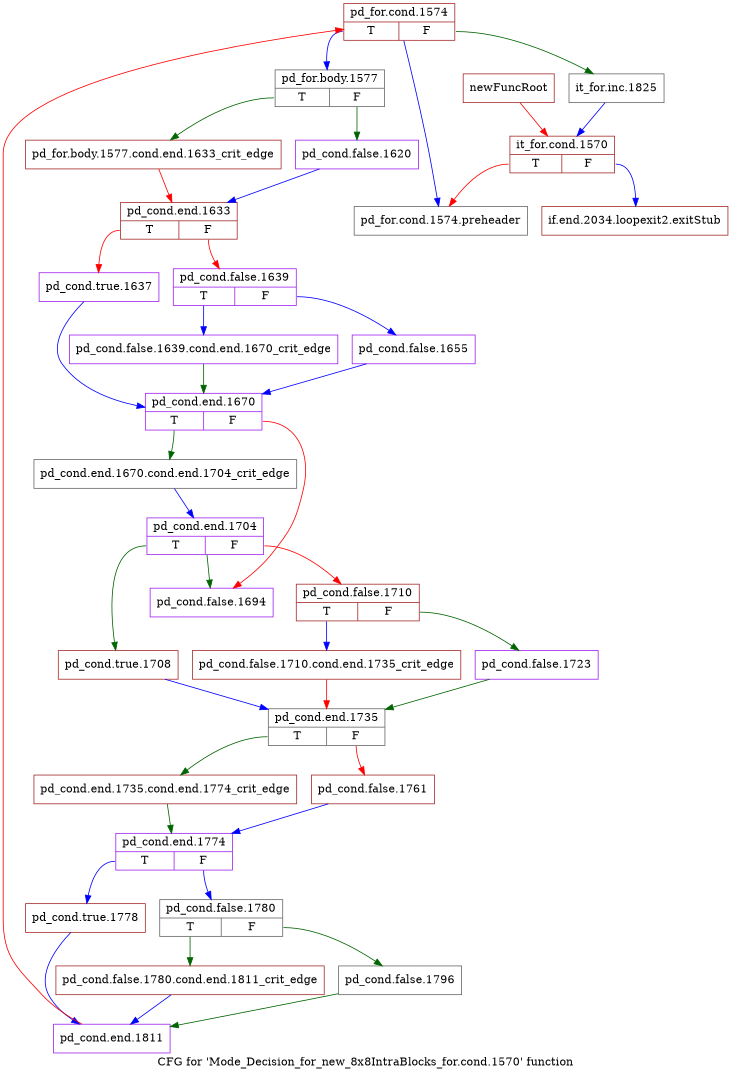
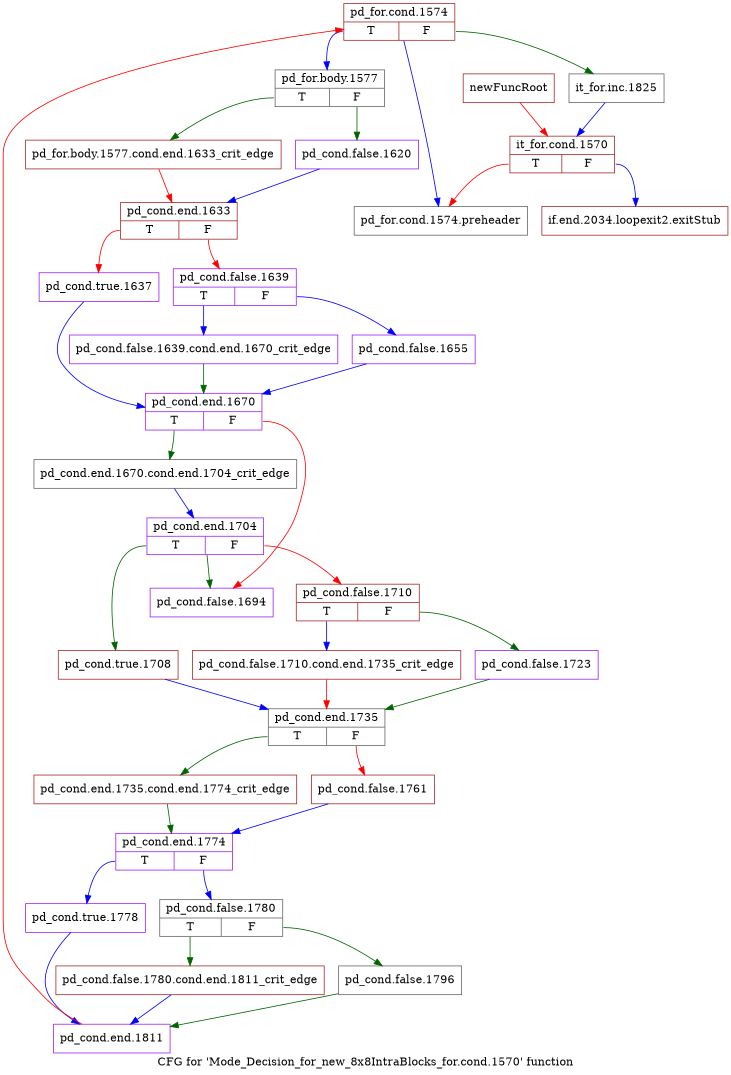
(85, 918) -> (85, 918)
